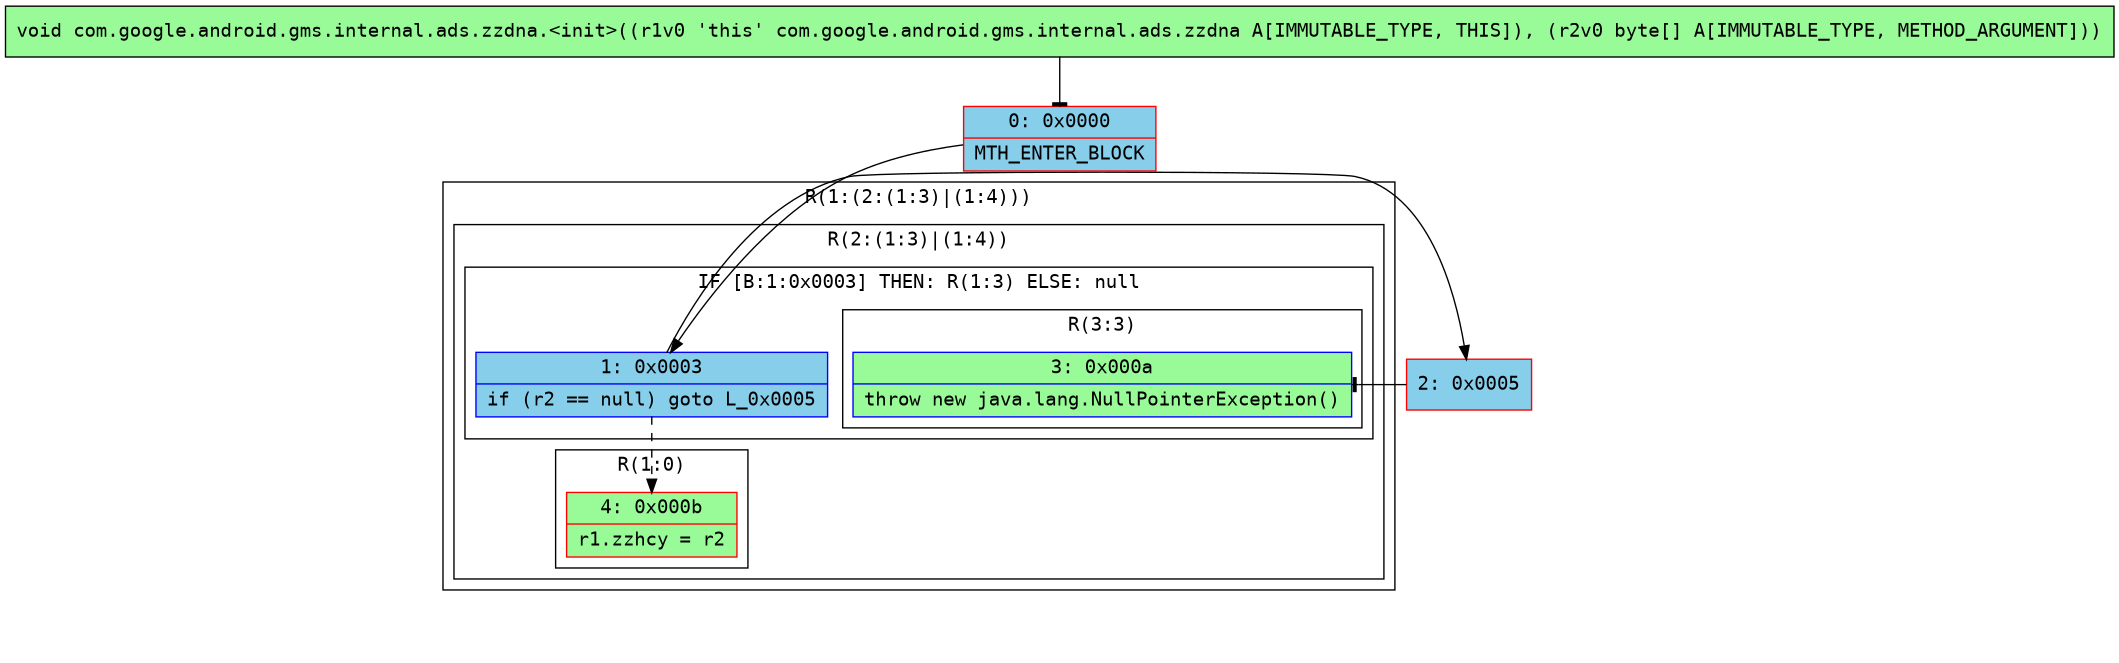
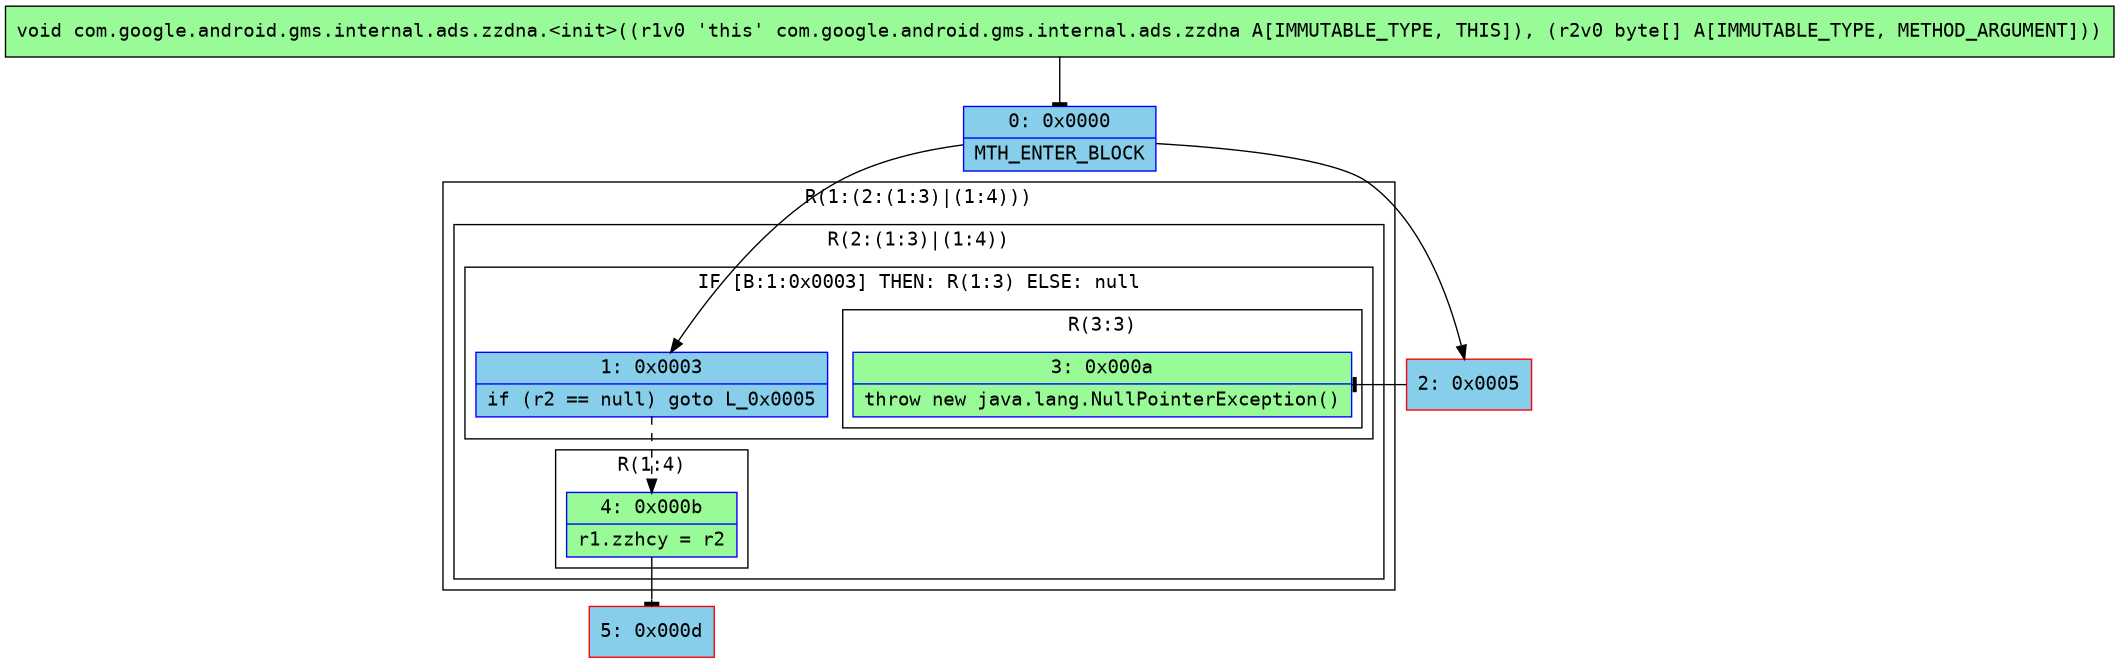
(1060, 139) -> (1060, 139)
(1078, 172) -> (1347, 172)
(652, 466) -> (652, 466)
(652, 525) -> (652, 525)
none -> (652, 632)
